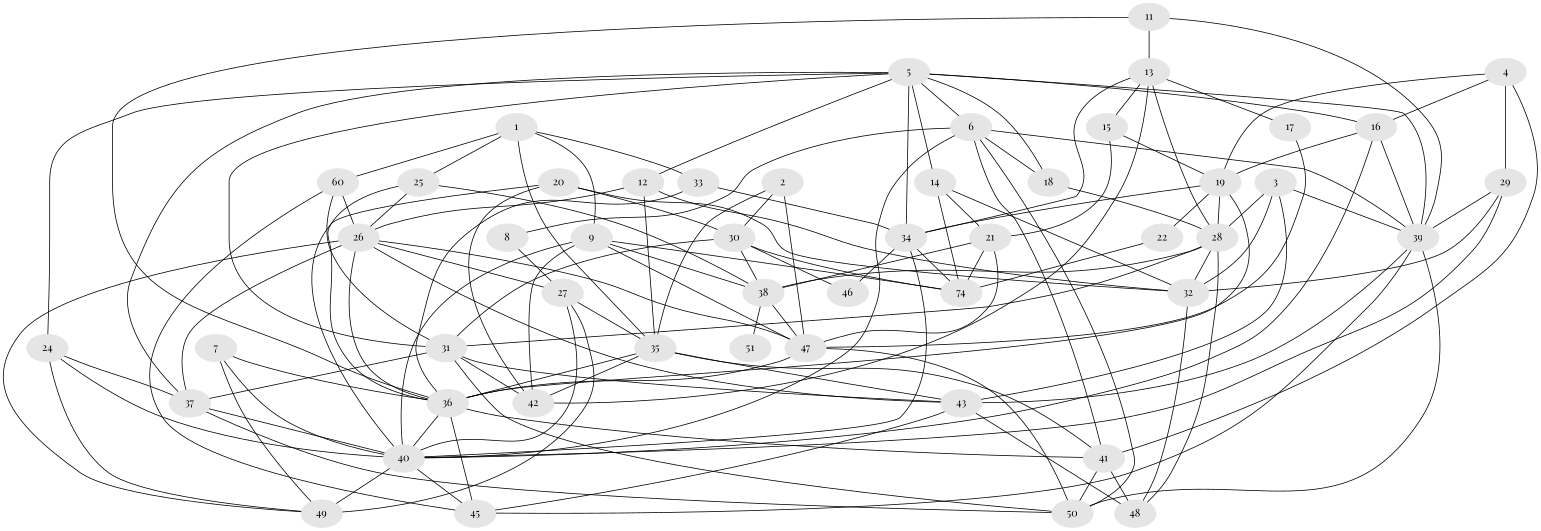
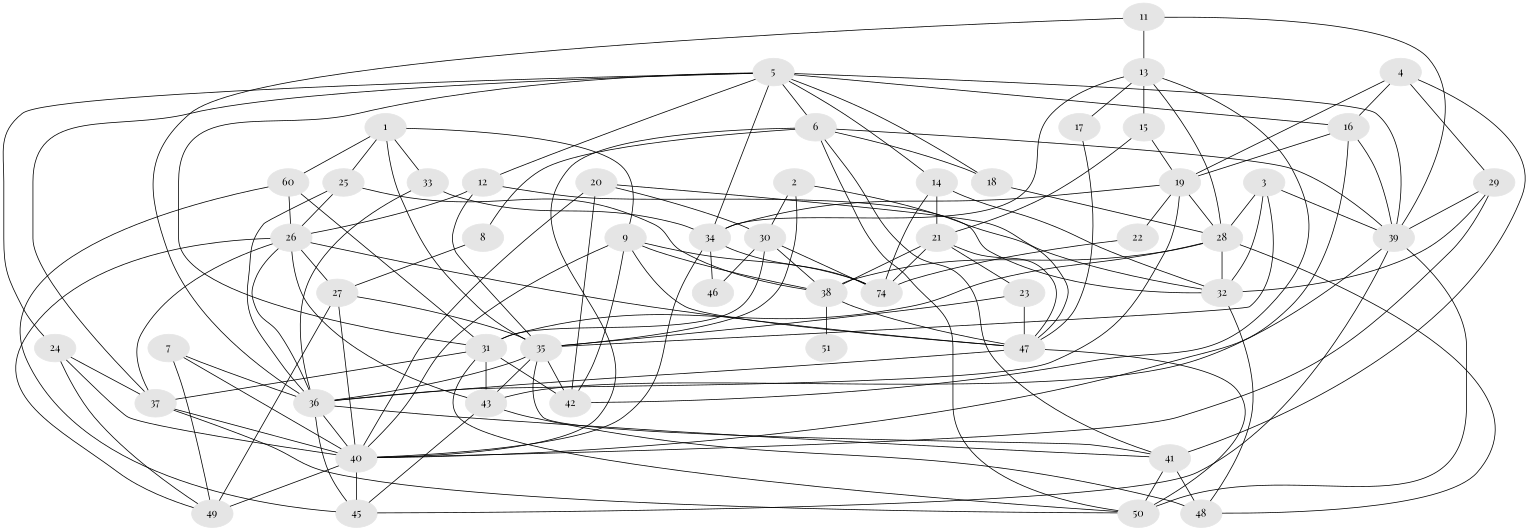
none -> (1024, 293)
(1196, 348) -> (964, 325)
